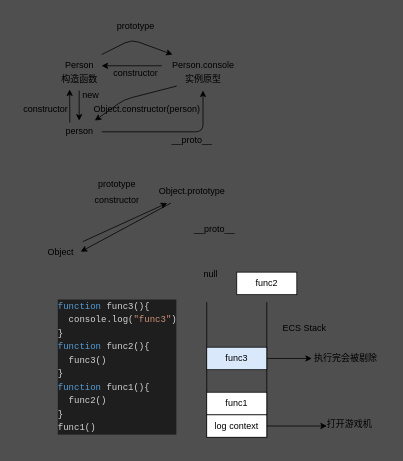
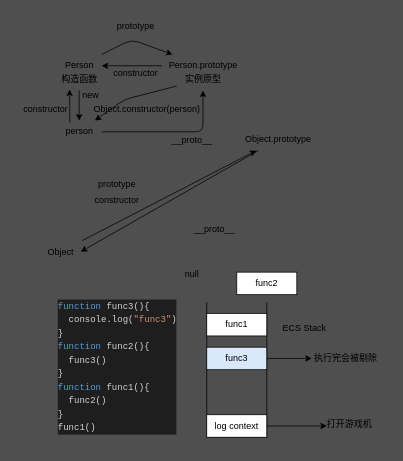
(203, 66) -> (203, 66)
(192, 192) -> (278, 139)
(210, 274) -> (192, 274)
(237, 403) -> (237, 324)
